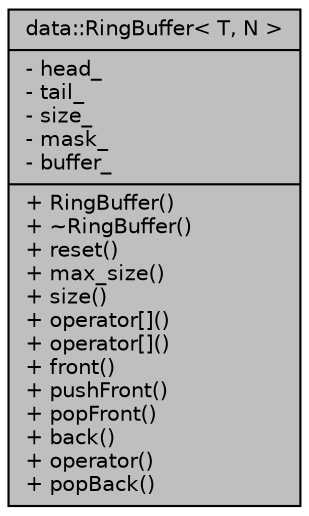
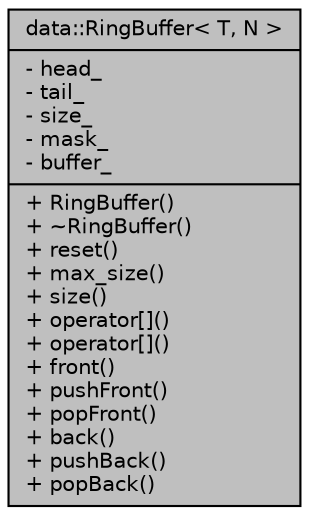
(91, 461) -> (97, 461)
